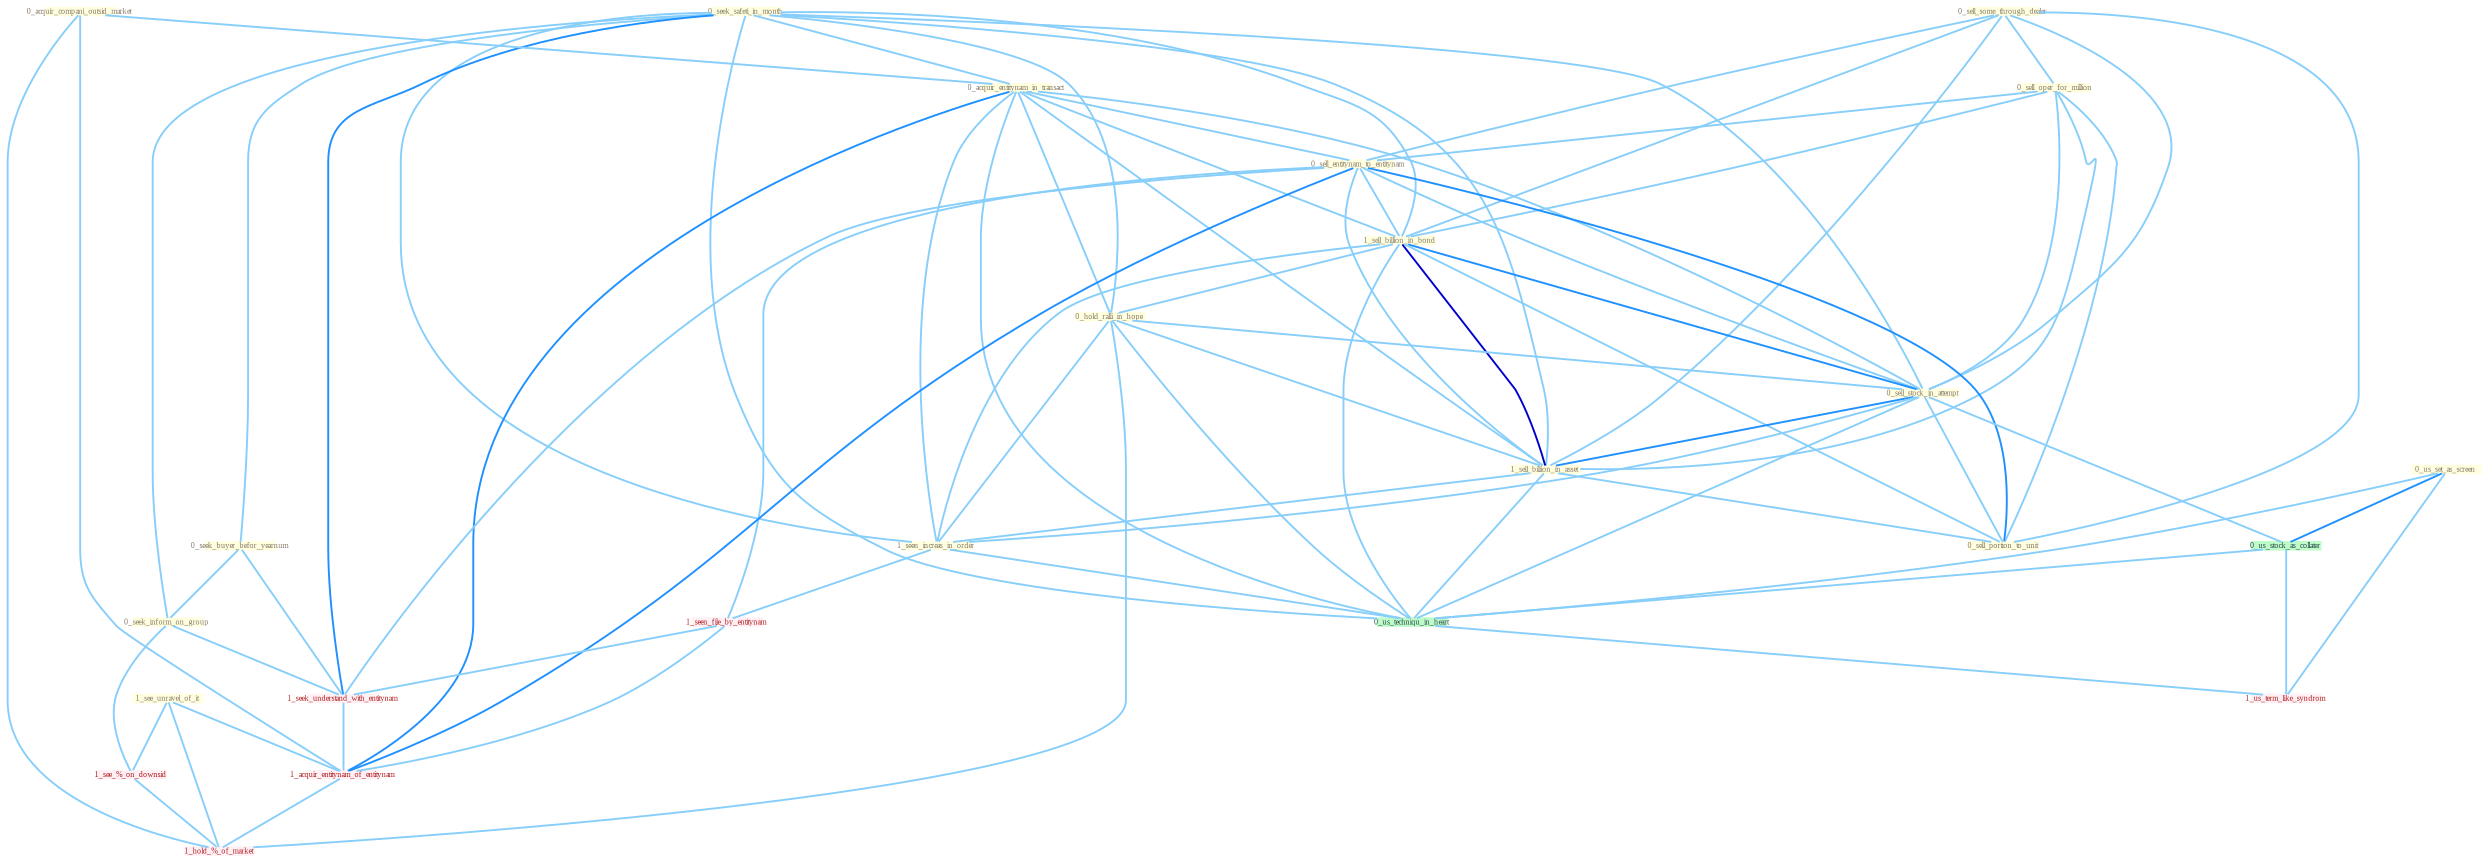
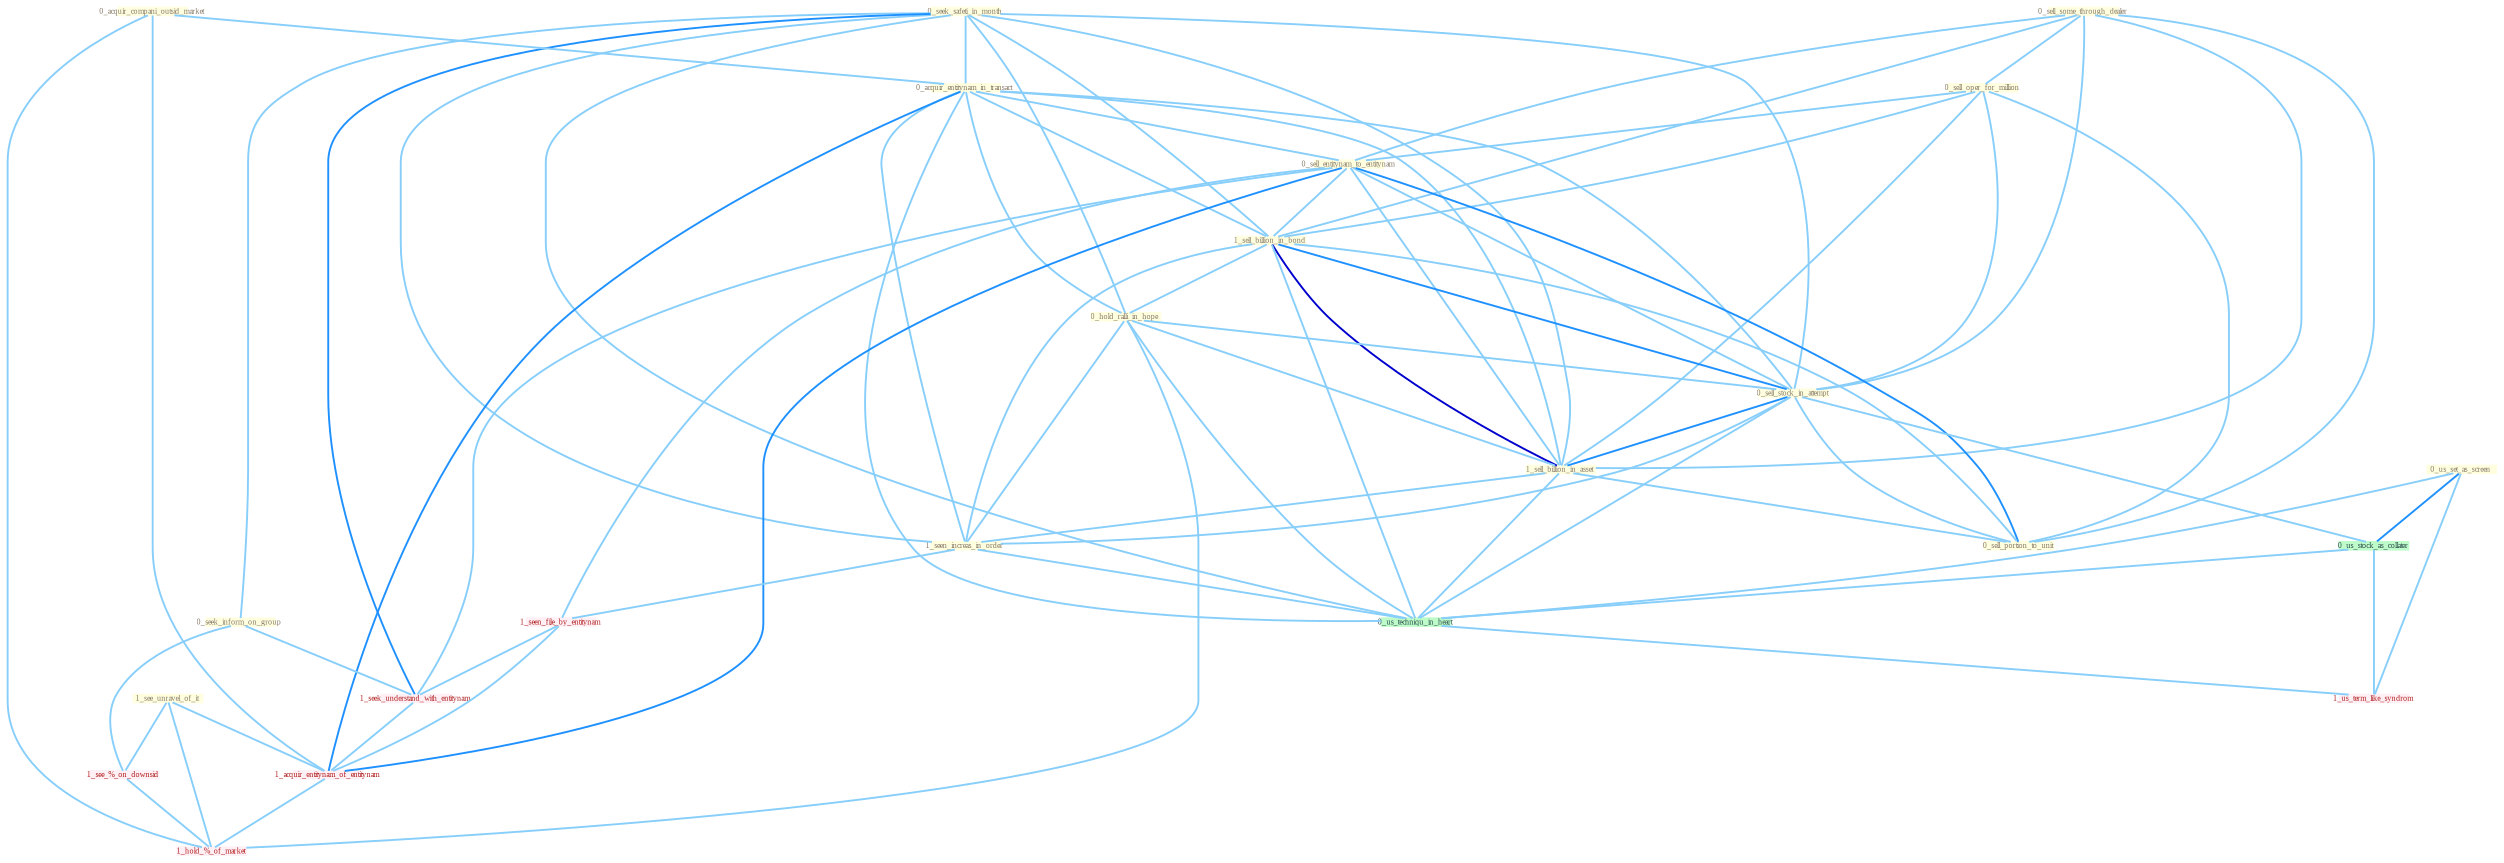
(240, 546) -> none
